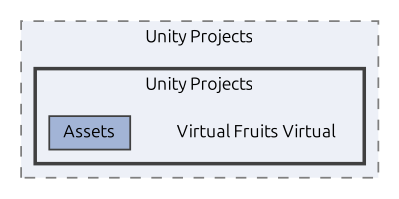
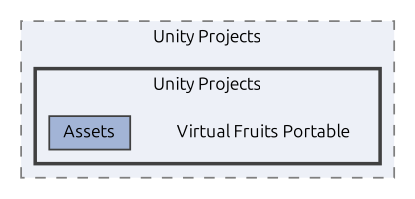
(257, 133) -> (264, 133)
